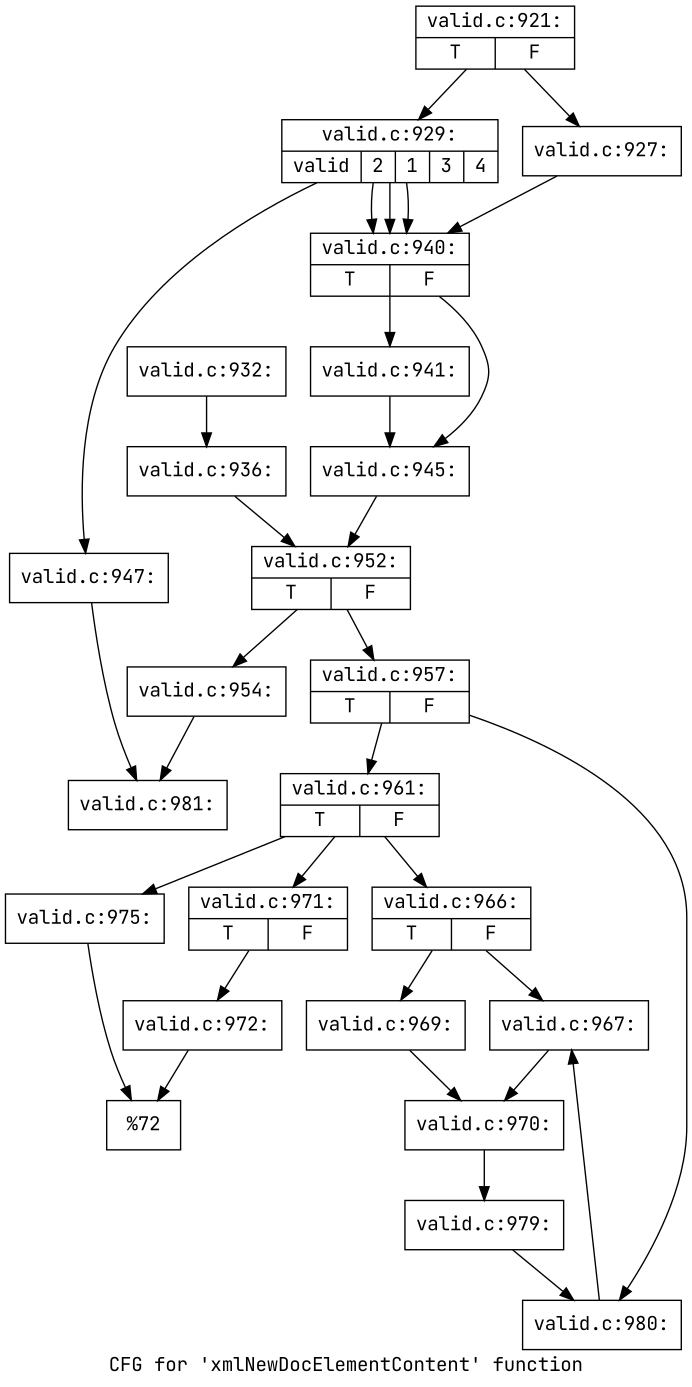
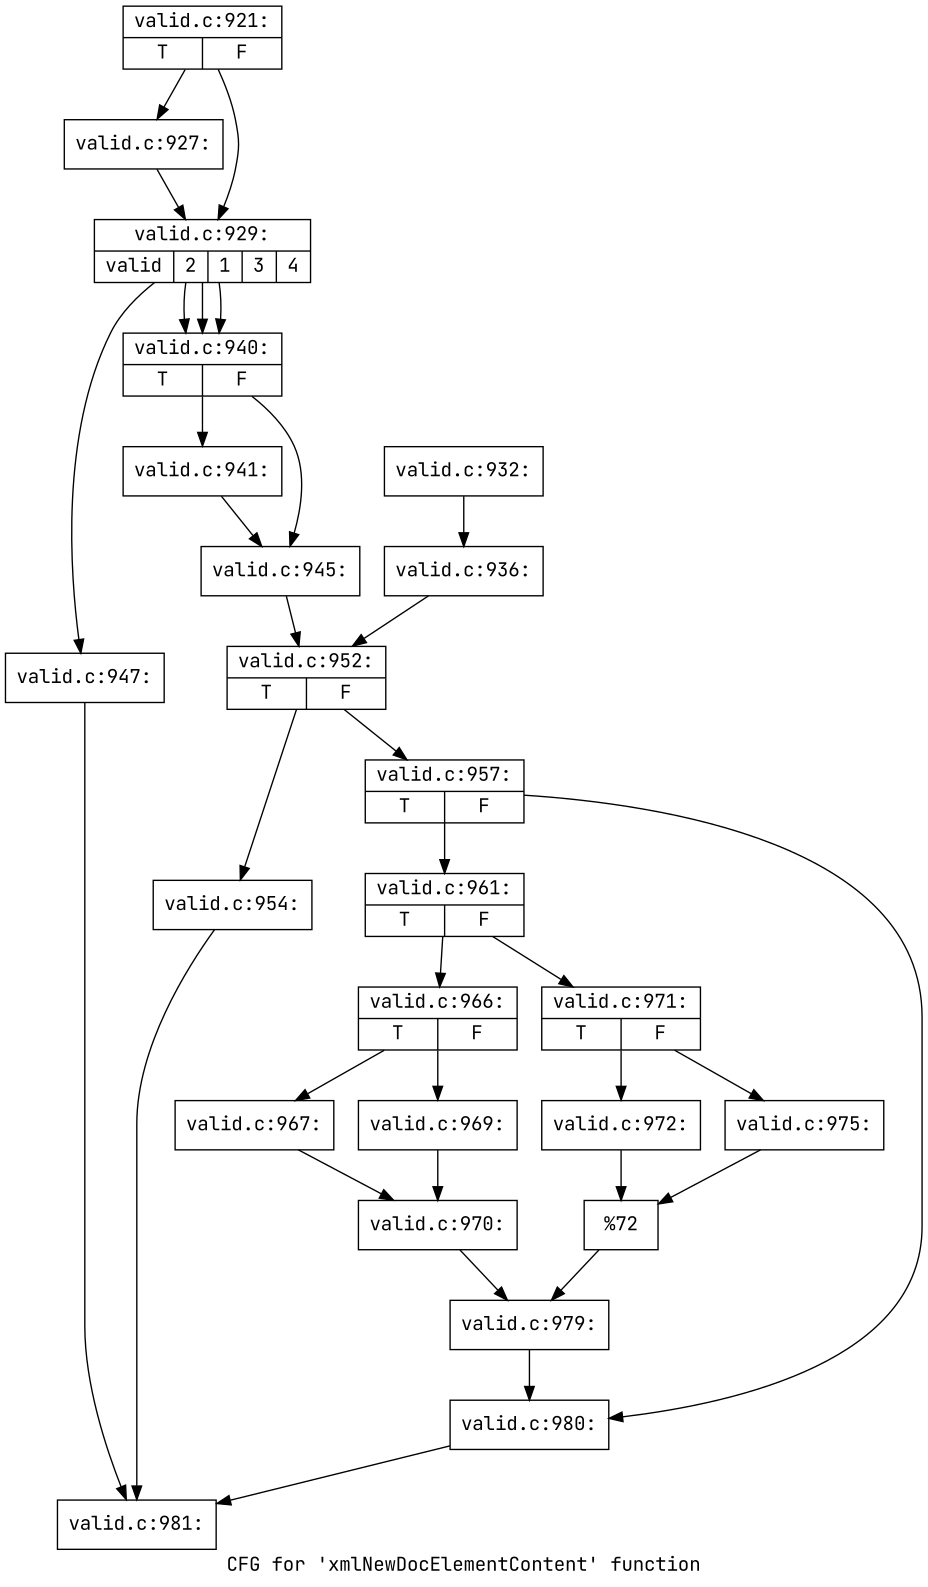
(509, 201) -> (168, 188)
(220, 863) -> (713, 1072)
(586, 1182) -> (340, 1473)
none -> (580, 1270)
